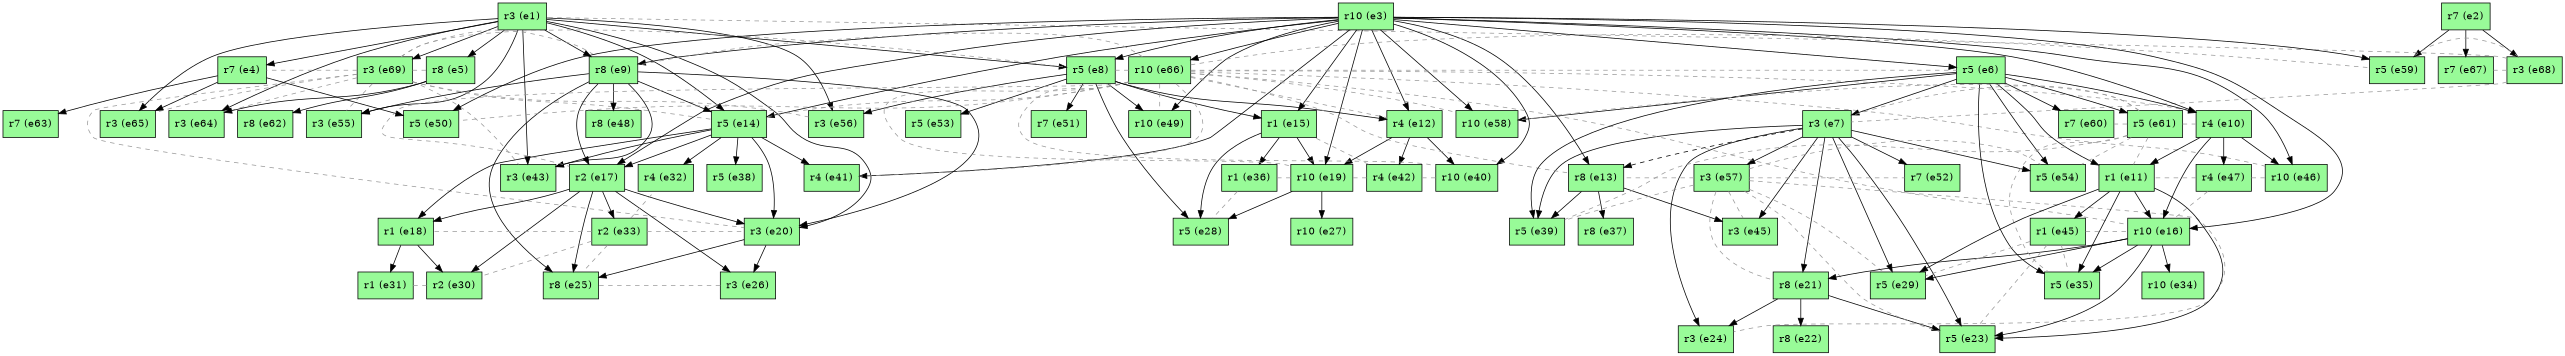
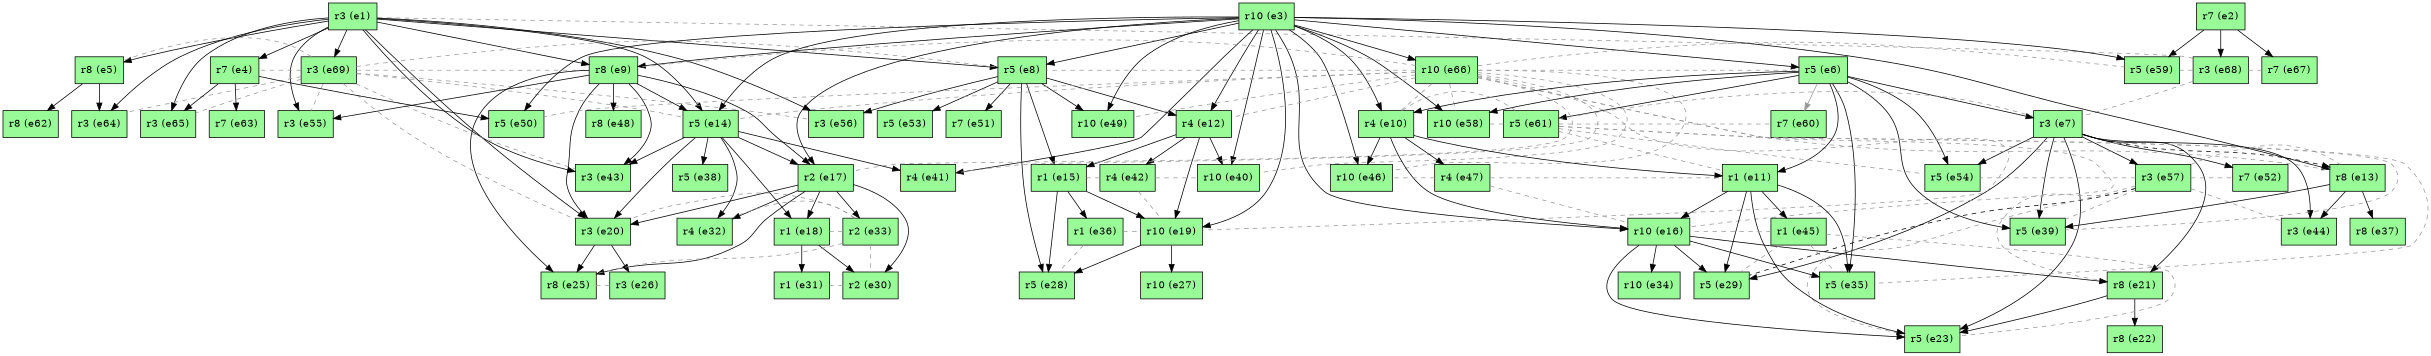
(1331, 65) -> (1135, 149)
(2034, 98) -> (1811, 97)
(1820, 225) -> (1950, 218)
(664, 226) -> (769, 203)
(1750, 232) -> (2309, 232)
(1706, 339) -> none
